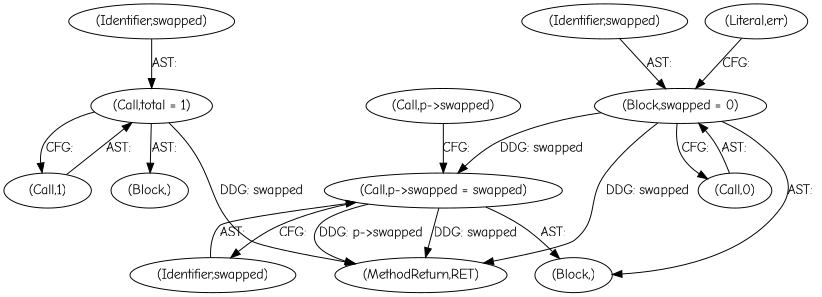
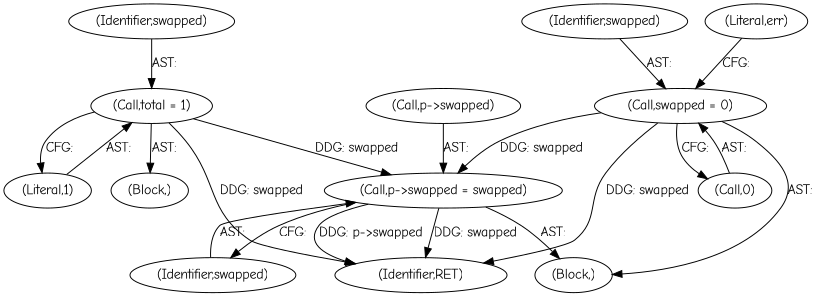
(681, 106) -> (681, 106)
none -> (287, 145)
(458, 148) -> (458, 148)
(48, 191) -> (48, 191)
(421, 275) -> (421, 275)
